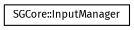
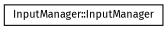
(67, 15) -> (84, 15)
